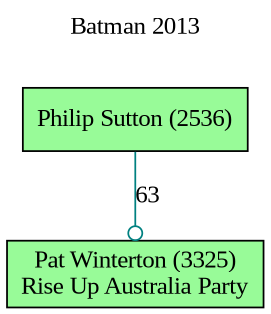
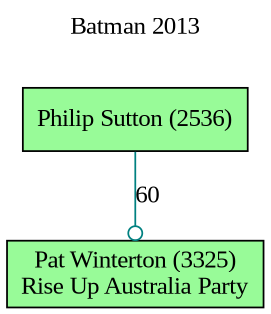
(148, 196) -> (148, 196)
